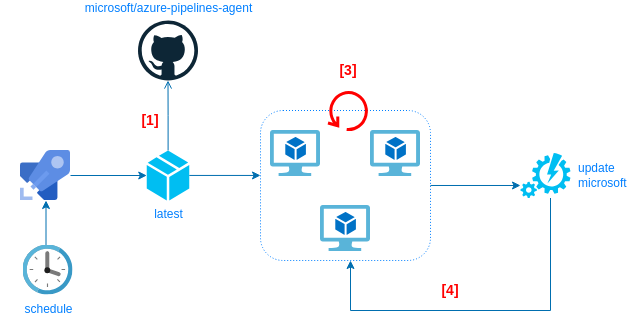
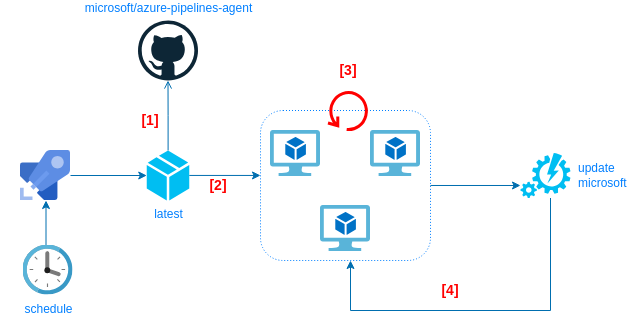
none -> (218, 186)
